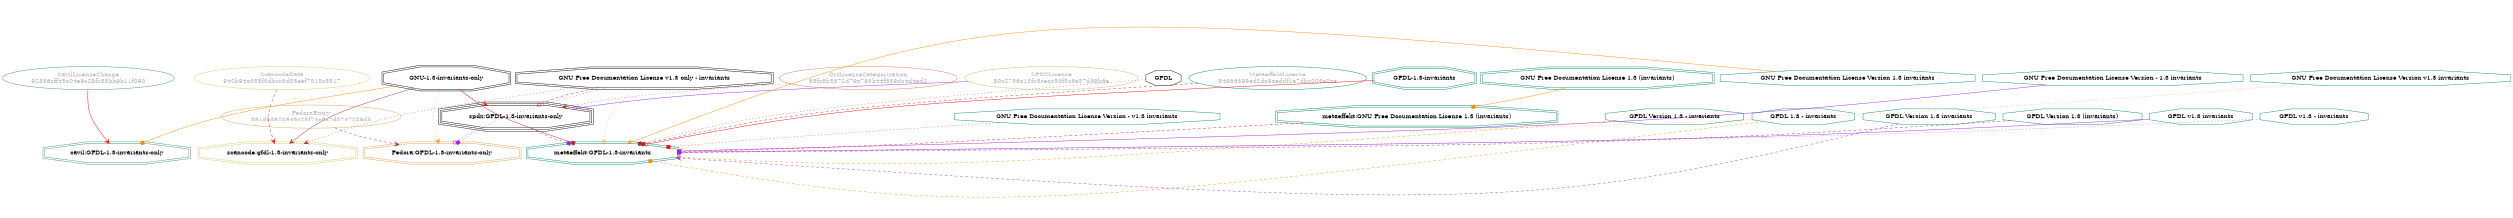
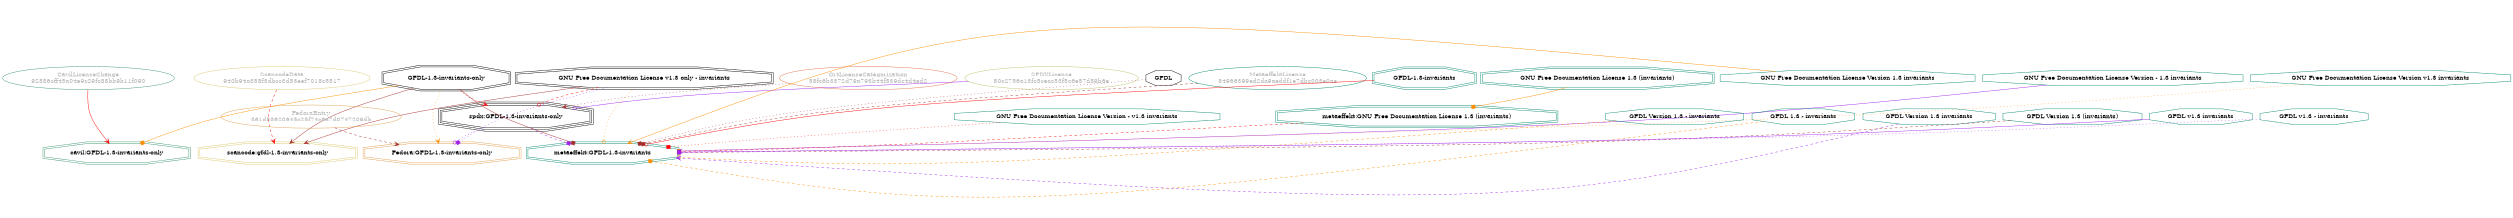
(446, 78) -> (446, 78)
(443, 107) -> (443, 107)
